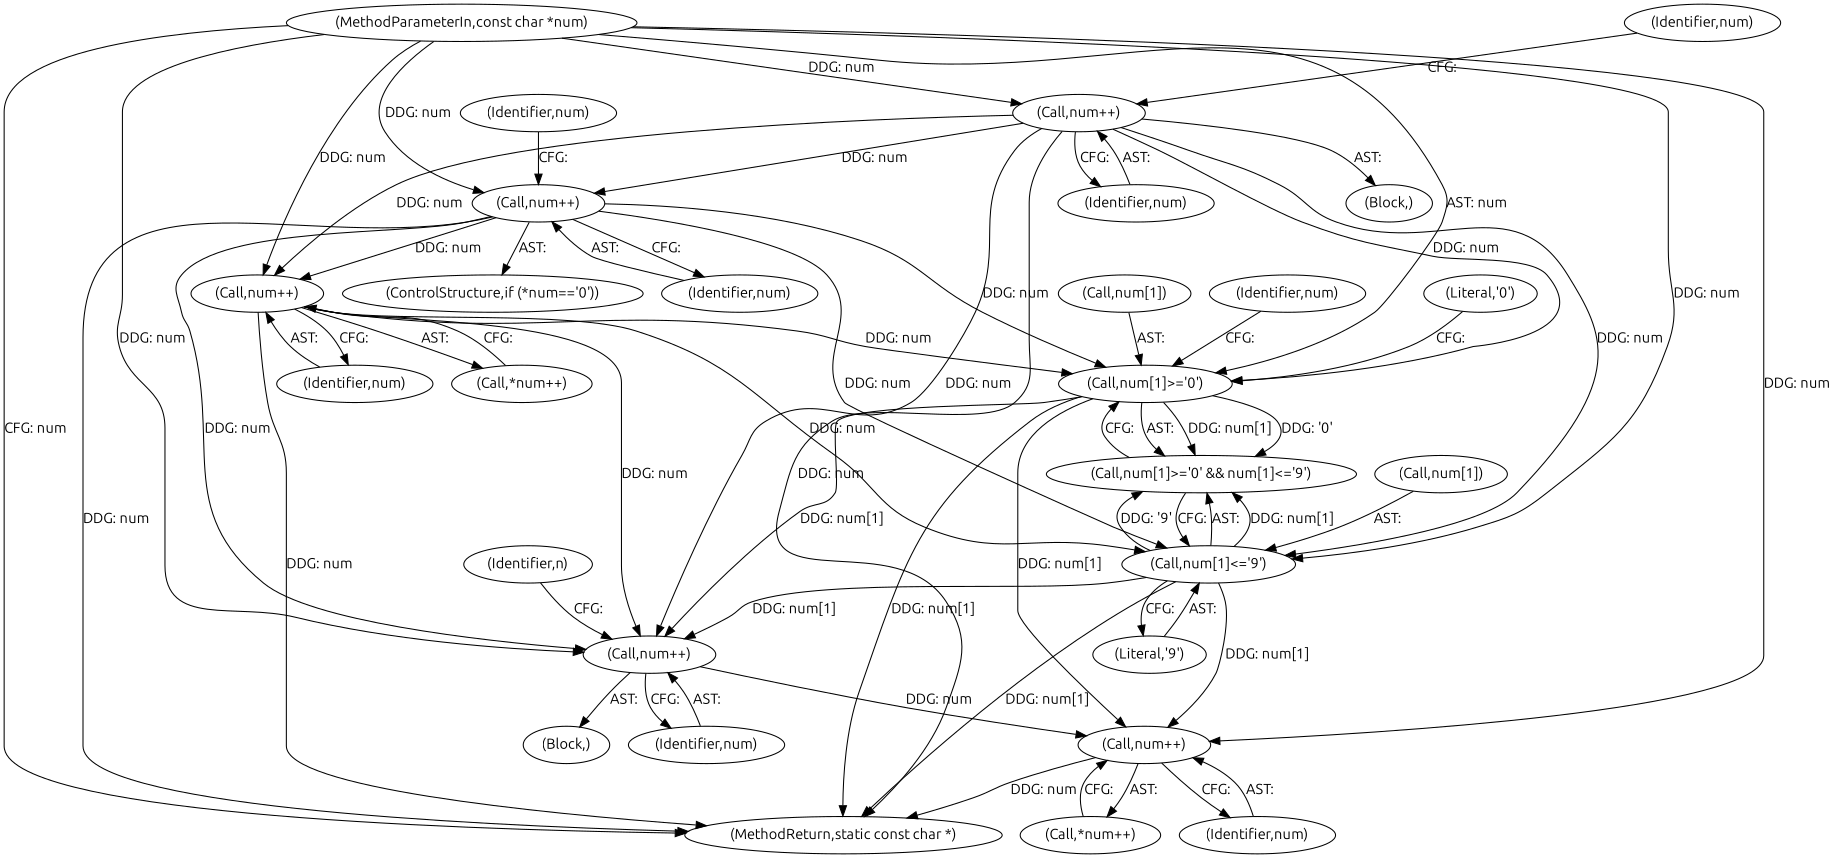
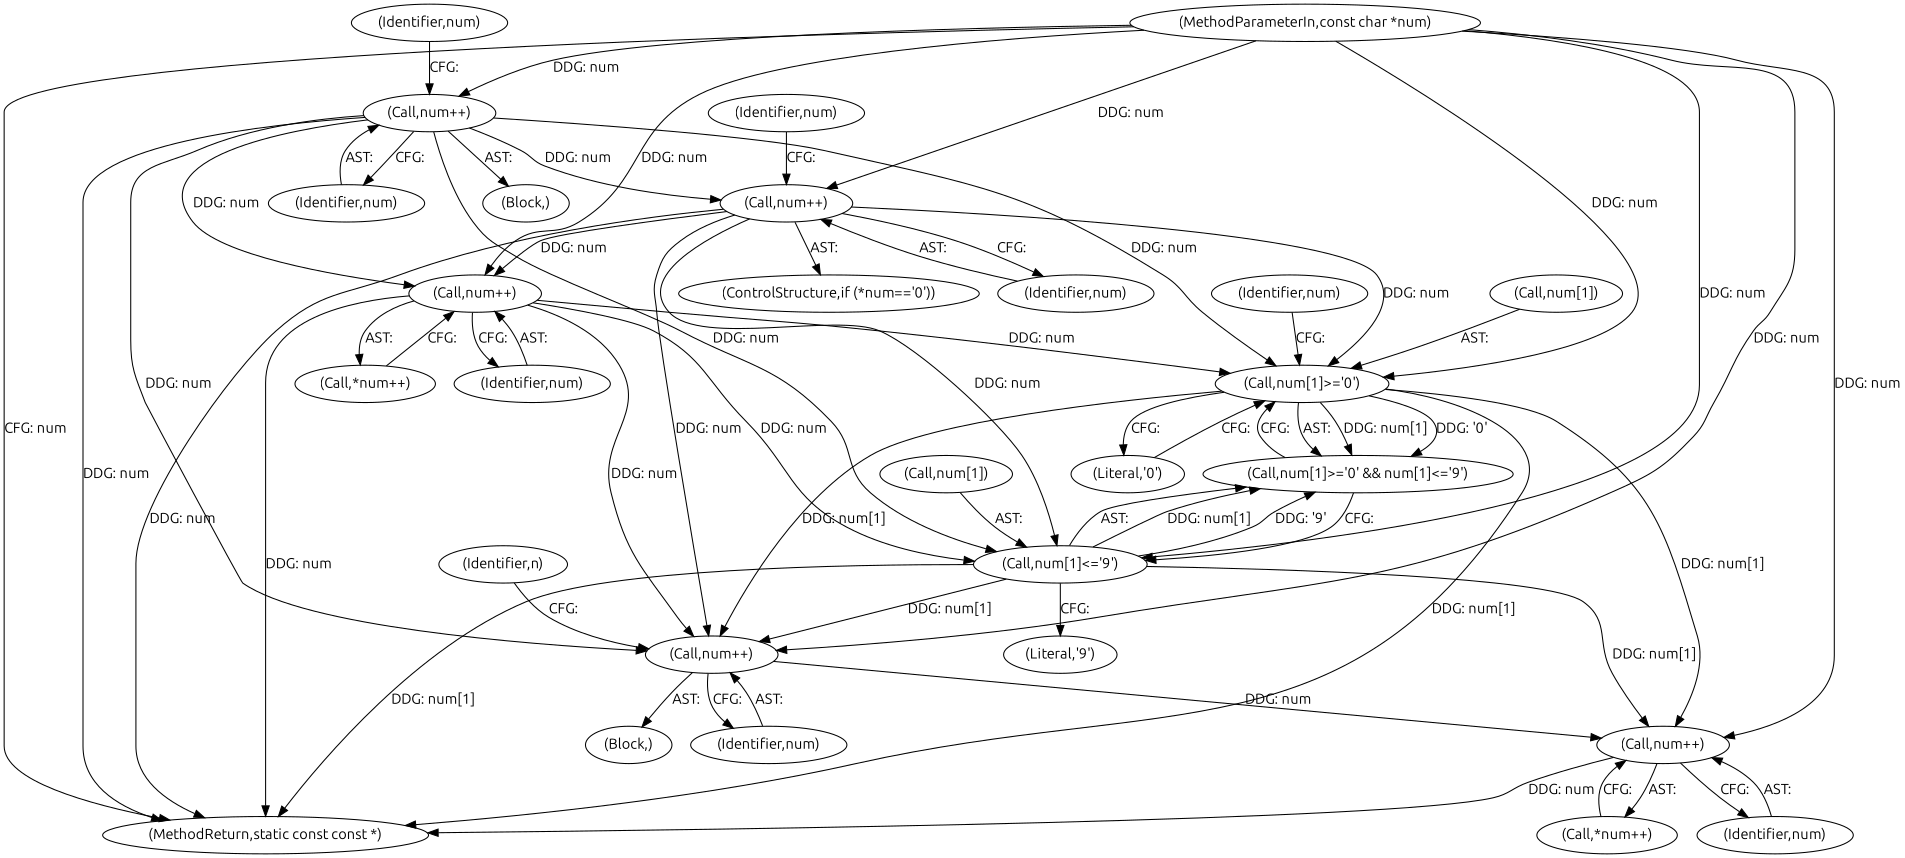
(1477, 203) -> (1625, 203)
none -> (1163, 405)
(1180, 615) -> none
(843, 835) -> (266, 835)
